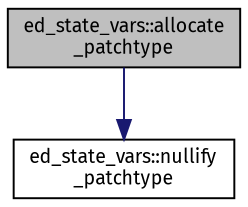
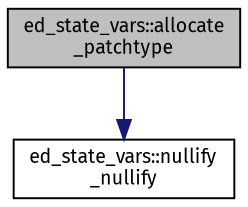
(124, 169) -> (124, 169)
